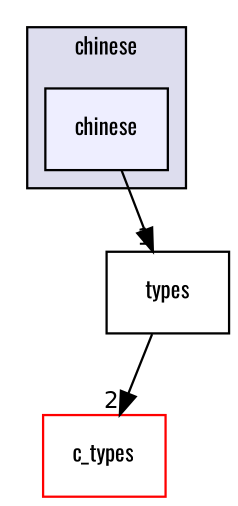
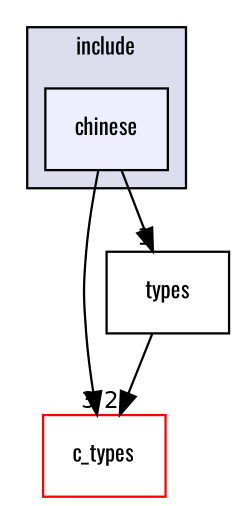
(107, 49) -> (107, 49)
none -> (84, 281)
